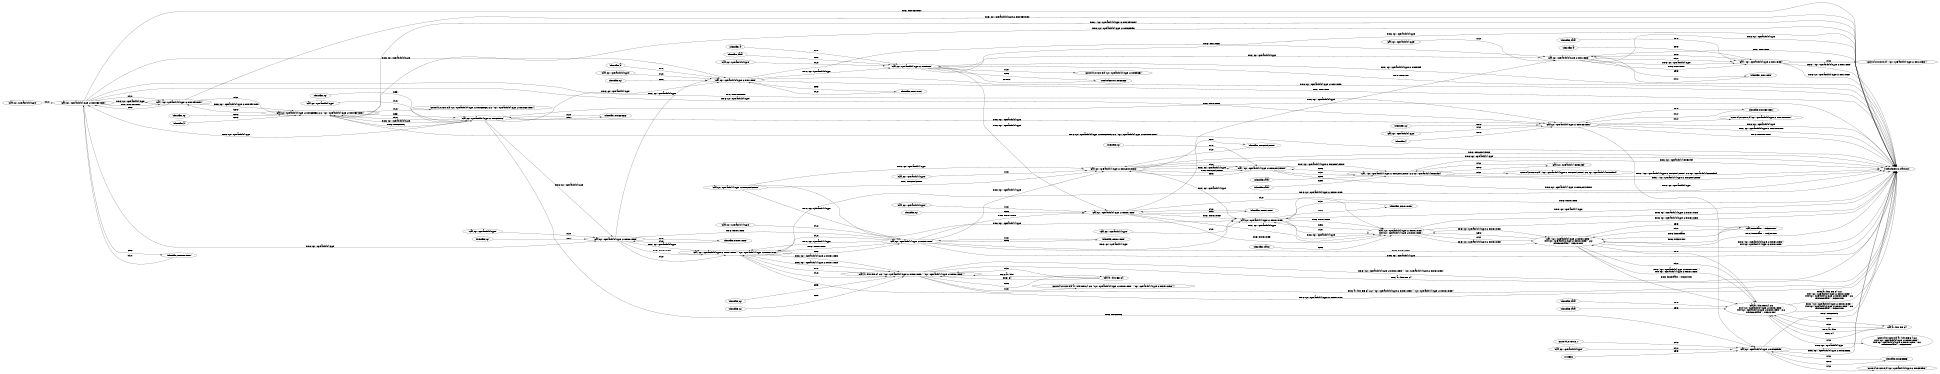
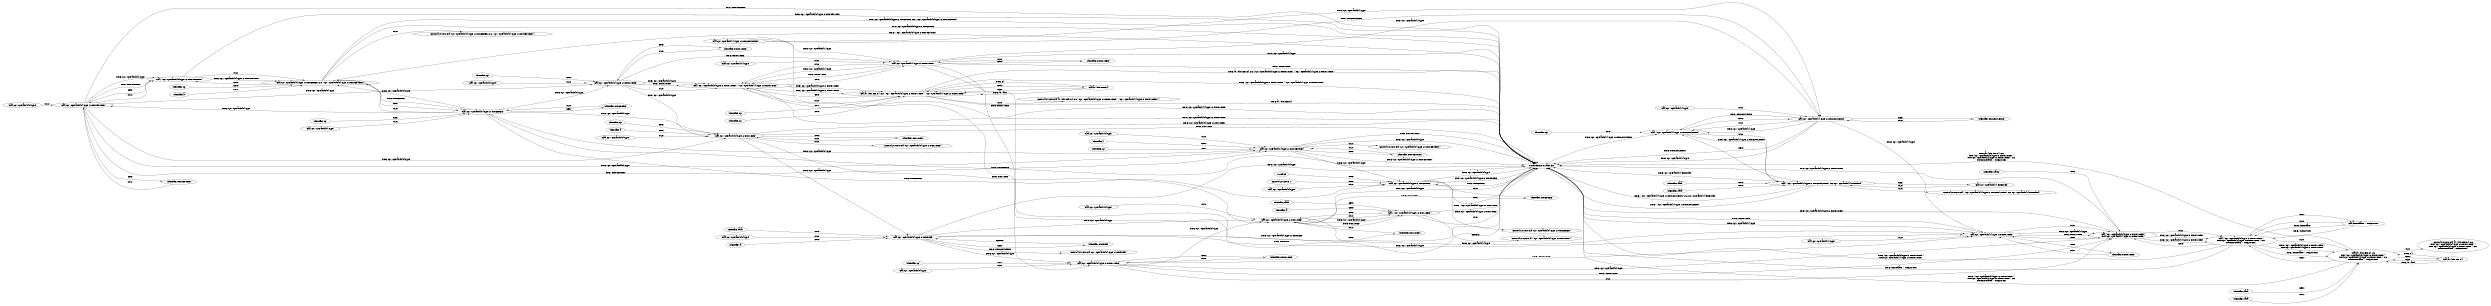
(1829, 61) -> (1476, 235)
(1007, 70) -> (1000, 249)
(1113, 81) -> (1098, 244)
none -> (913, 146)
(1578, 190) -> (1600, 145)
